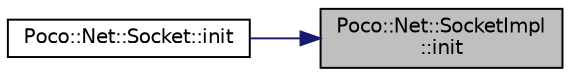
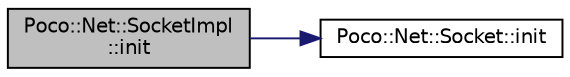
(275, 38) -> (275, 38)
